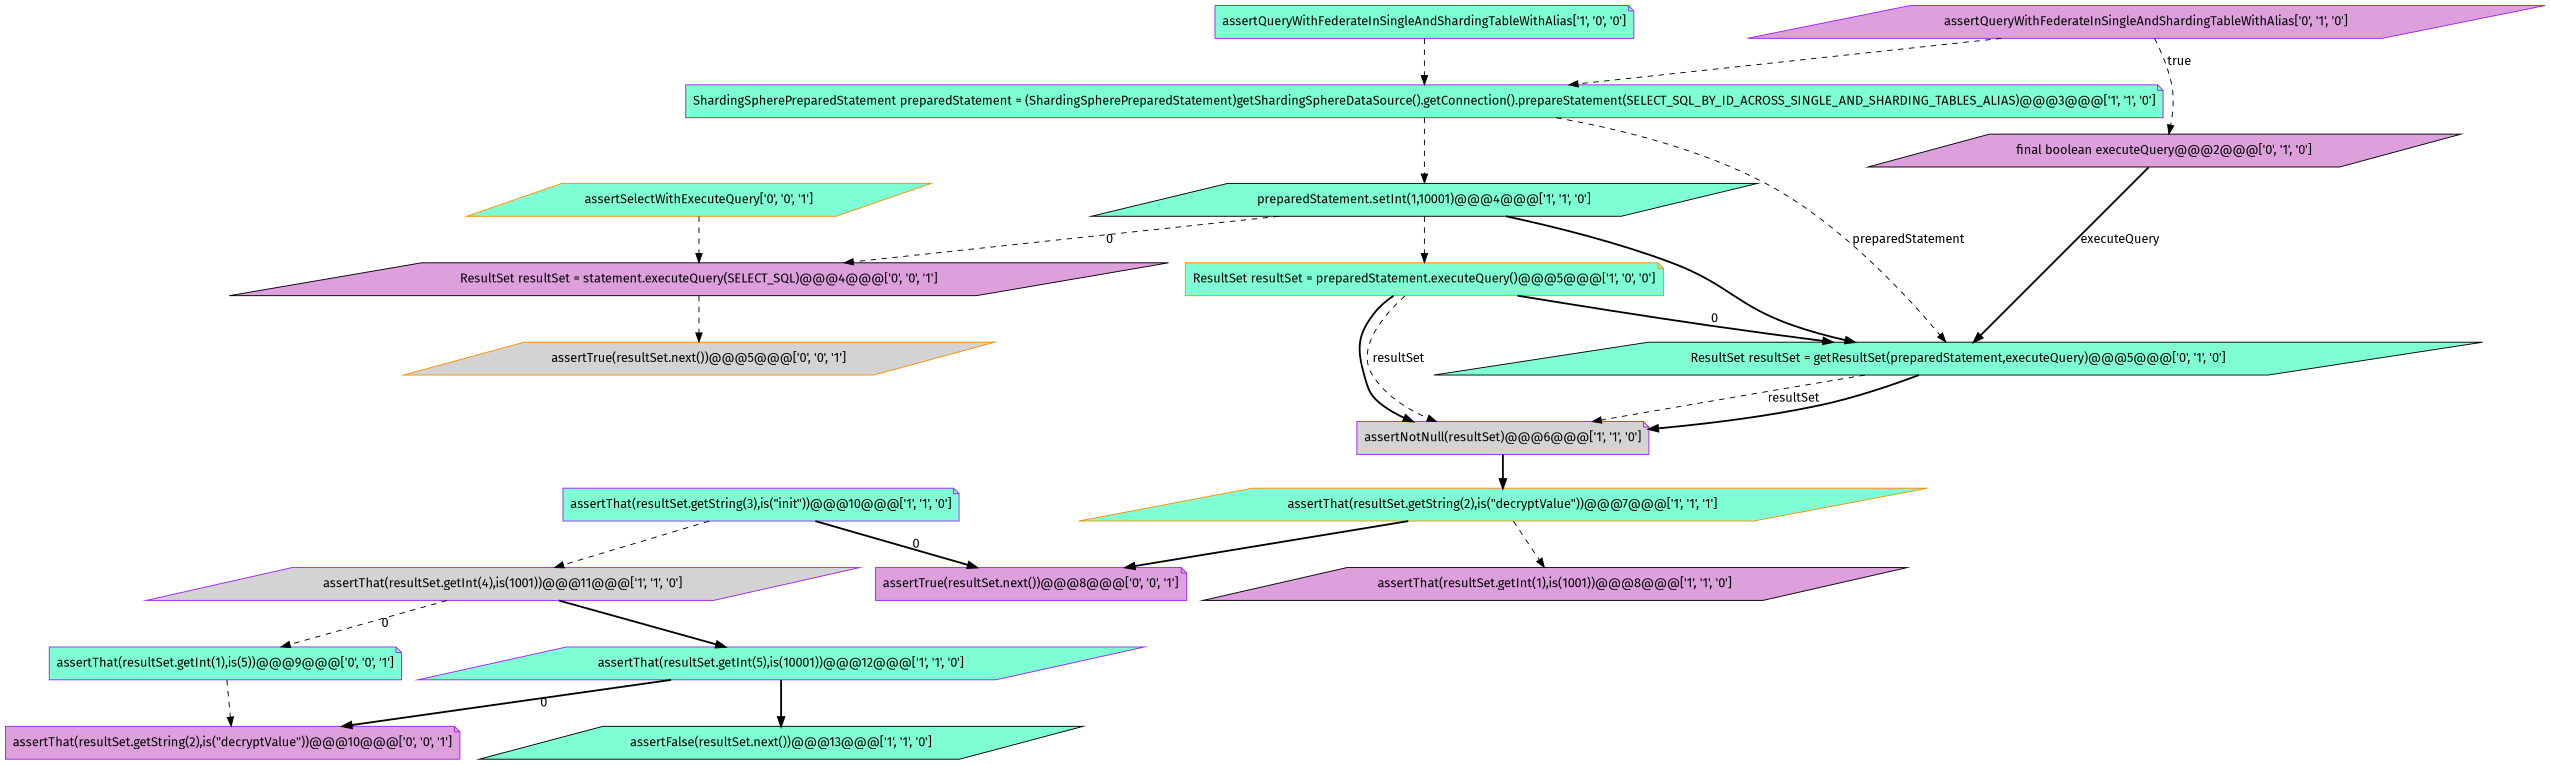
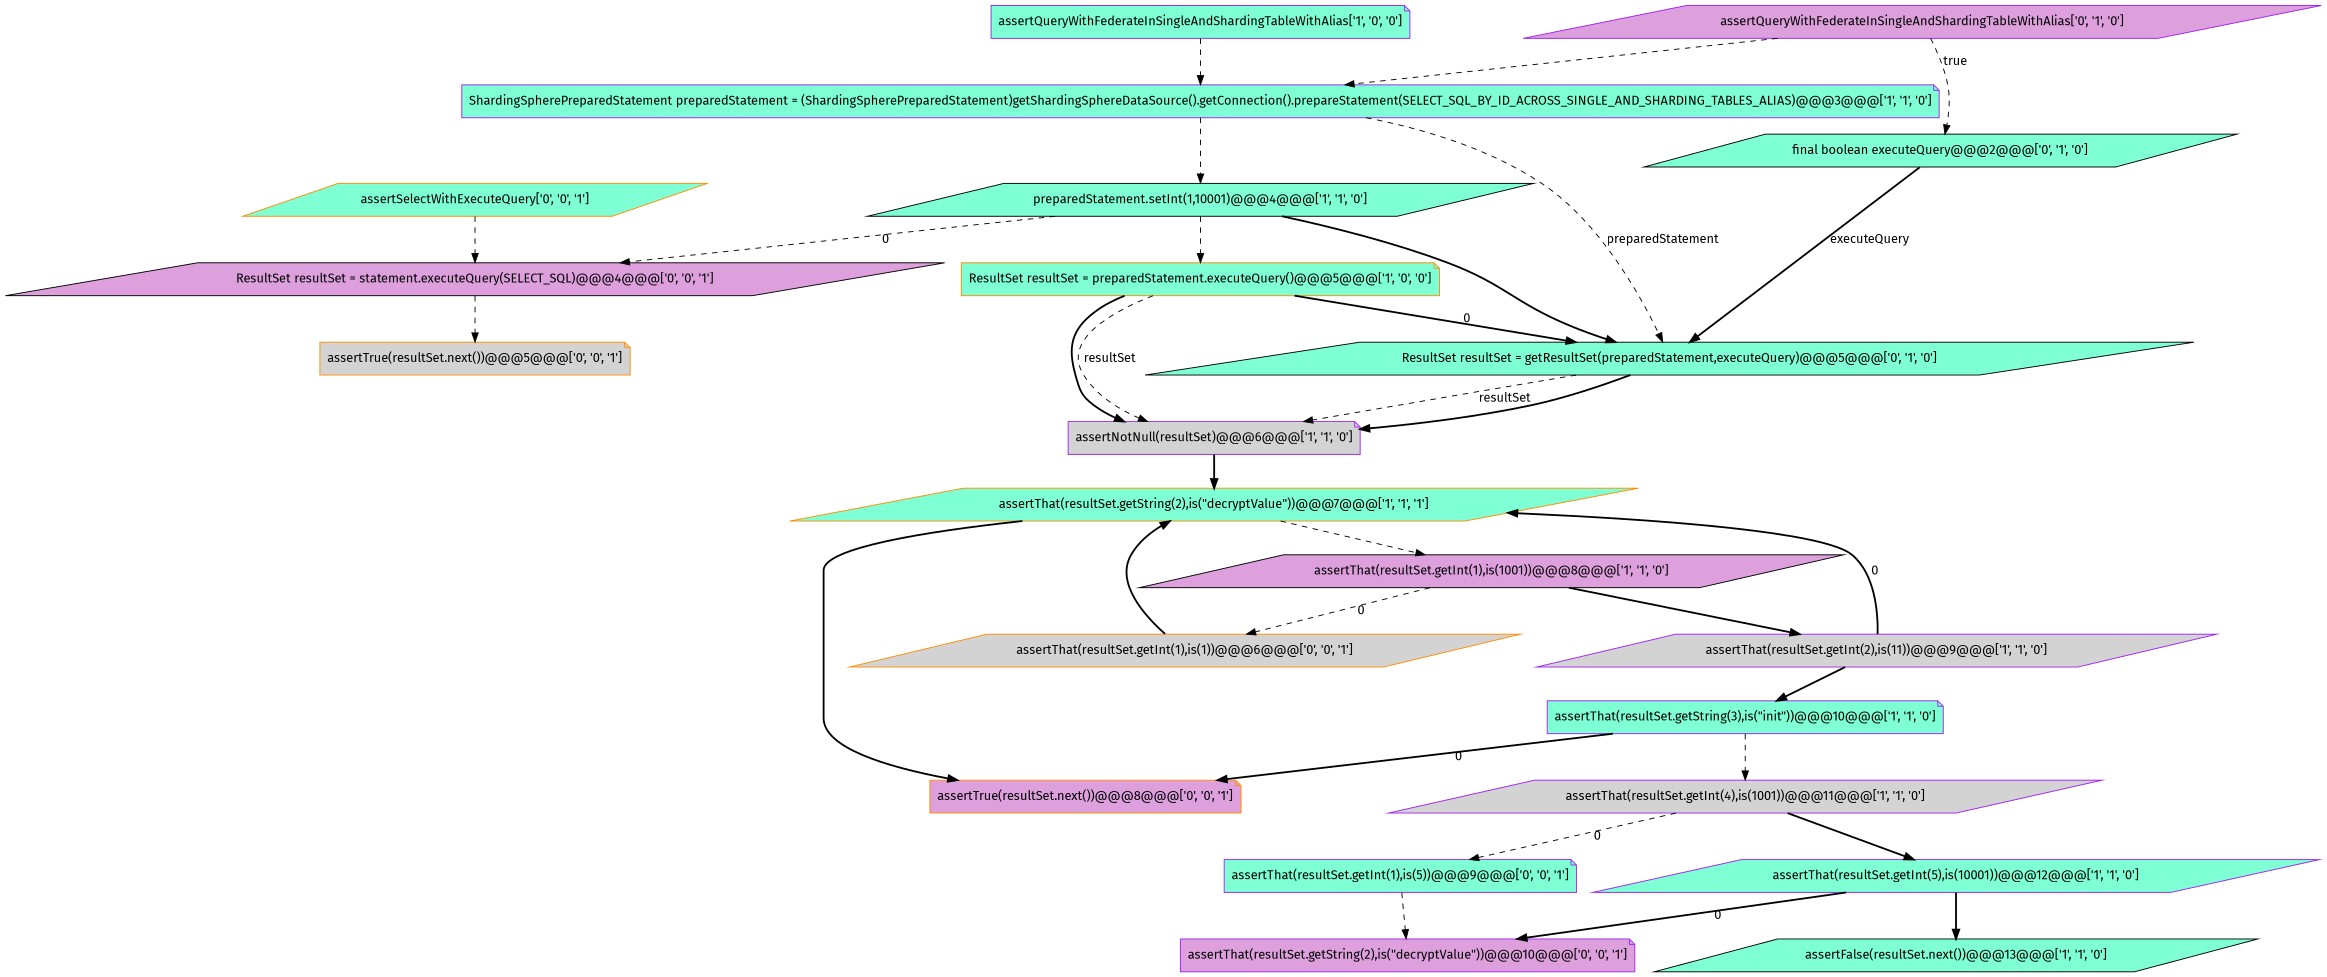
(2164, 151) -> (1941, 151)
(699, 359) -> (475, 359)
(1031, 584) -> (1086, 797)
none -> (1185, 651)
none -> (1877, 651)
